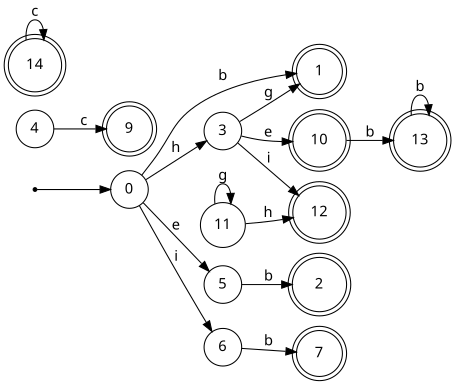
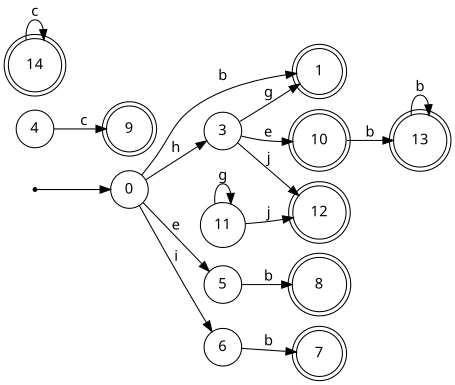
(269, 159) -> (269, 159)
(269, 213) -> (269, 213)
(319, 285) -> (319, 285)
